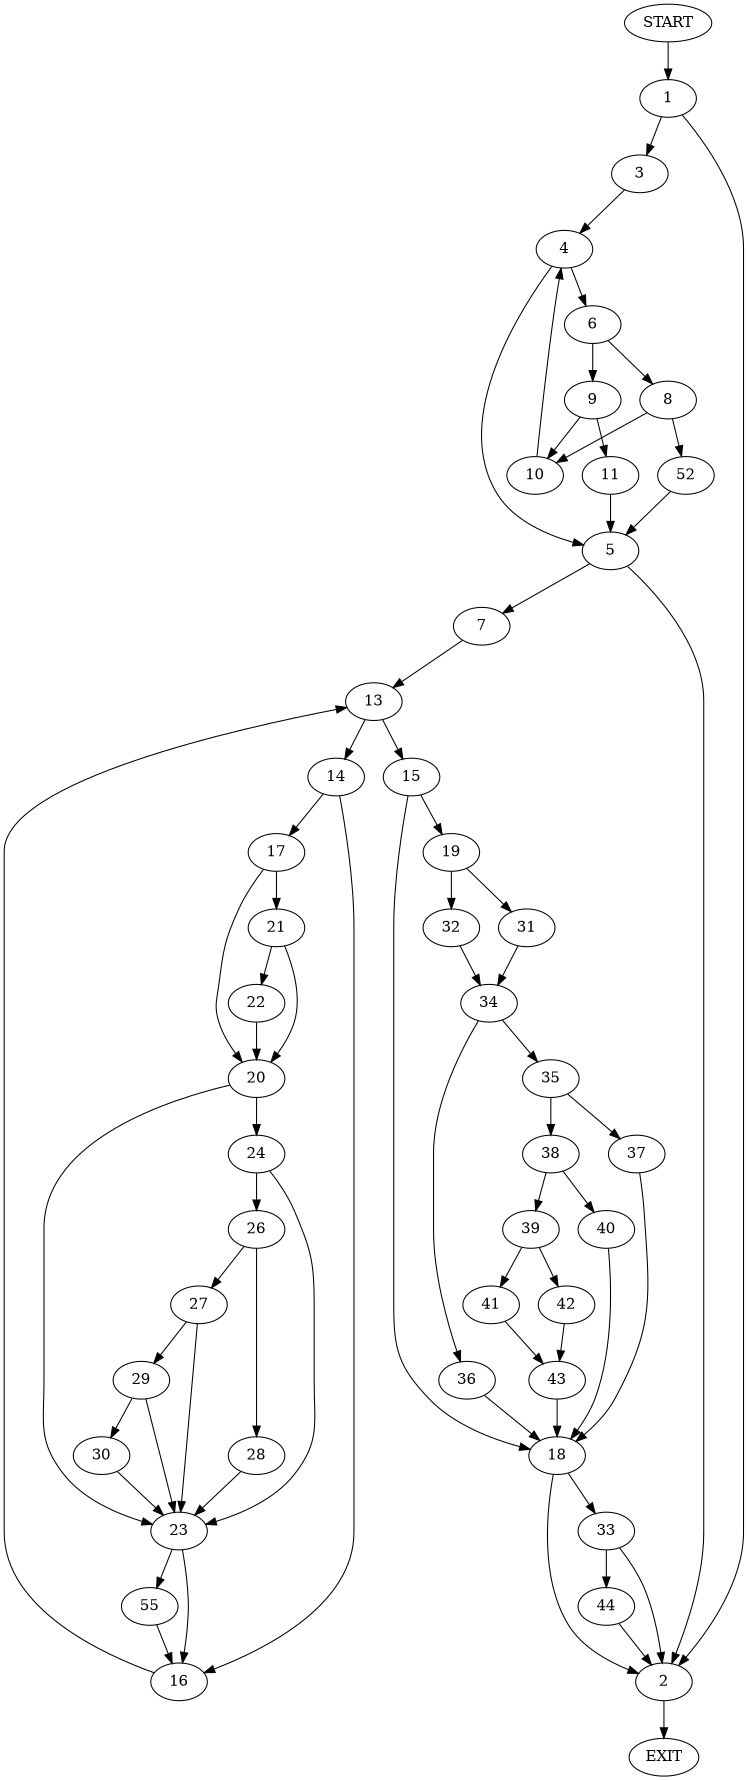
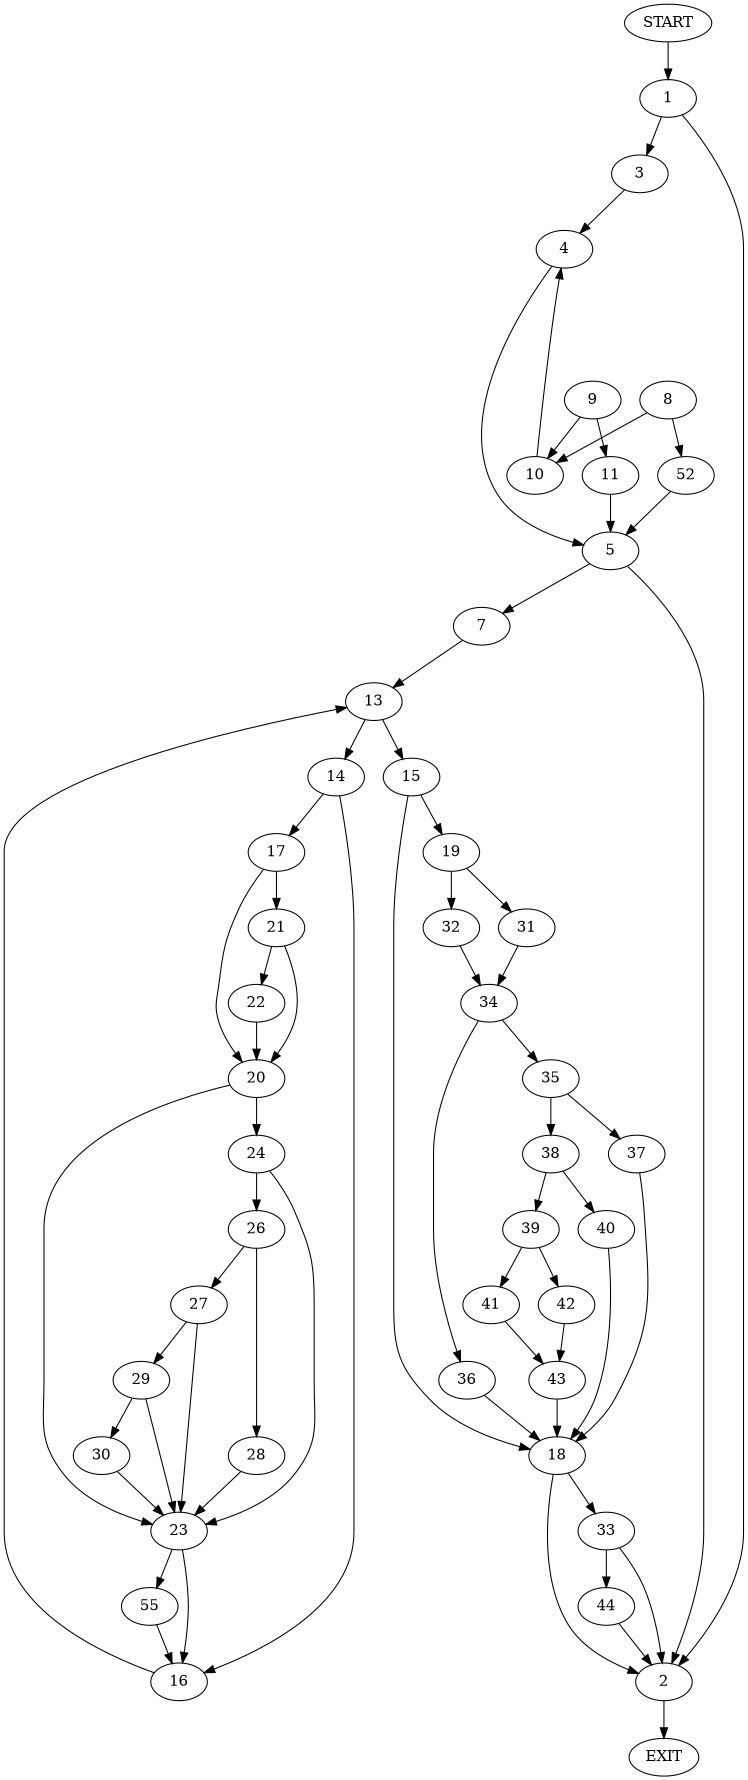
(593, 325) -> none
